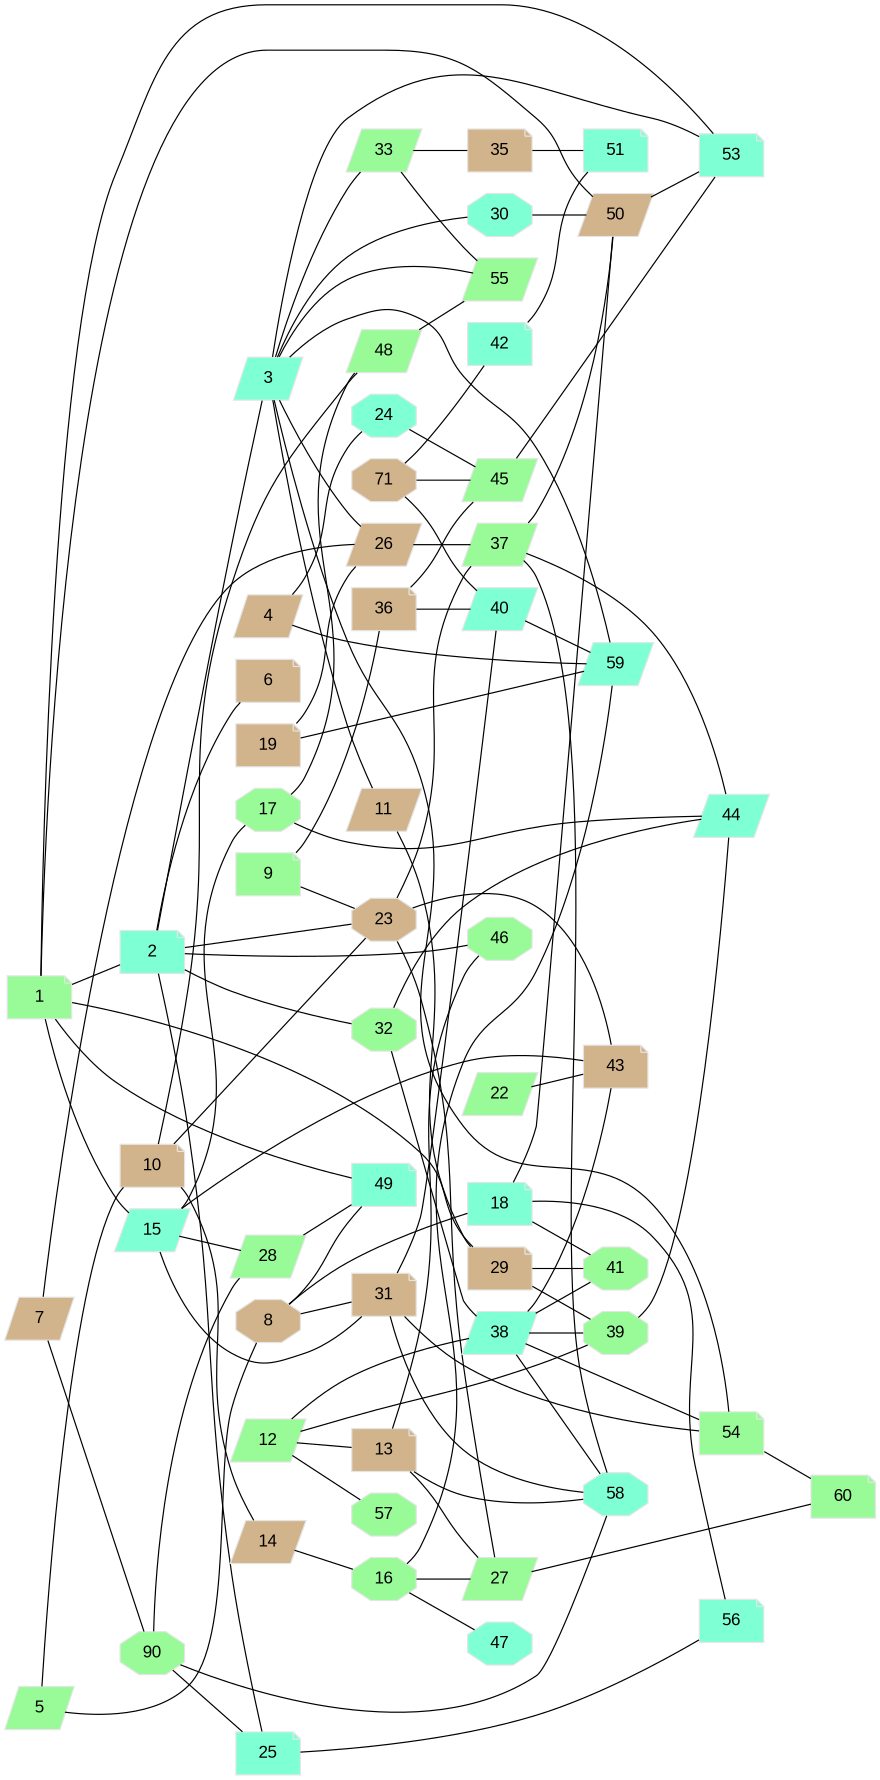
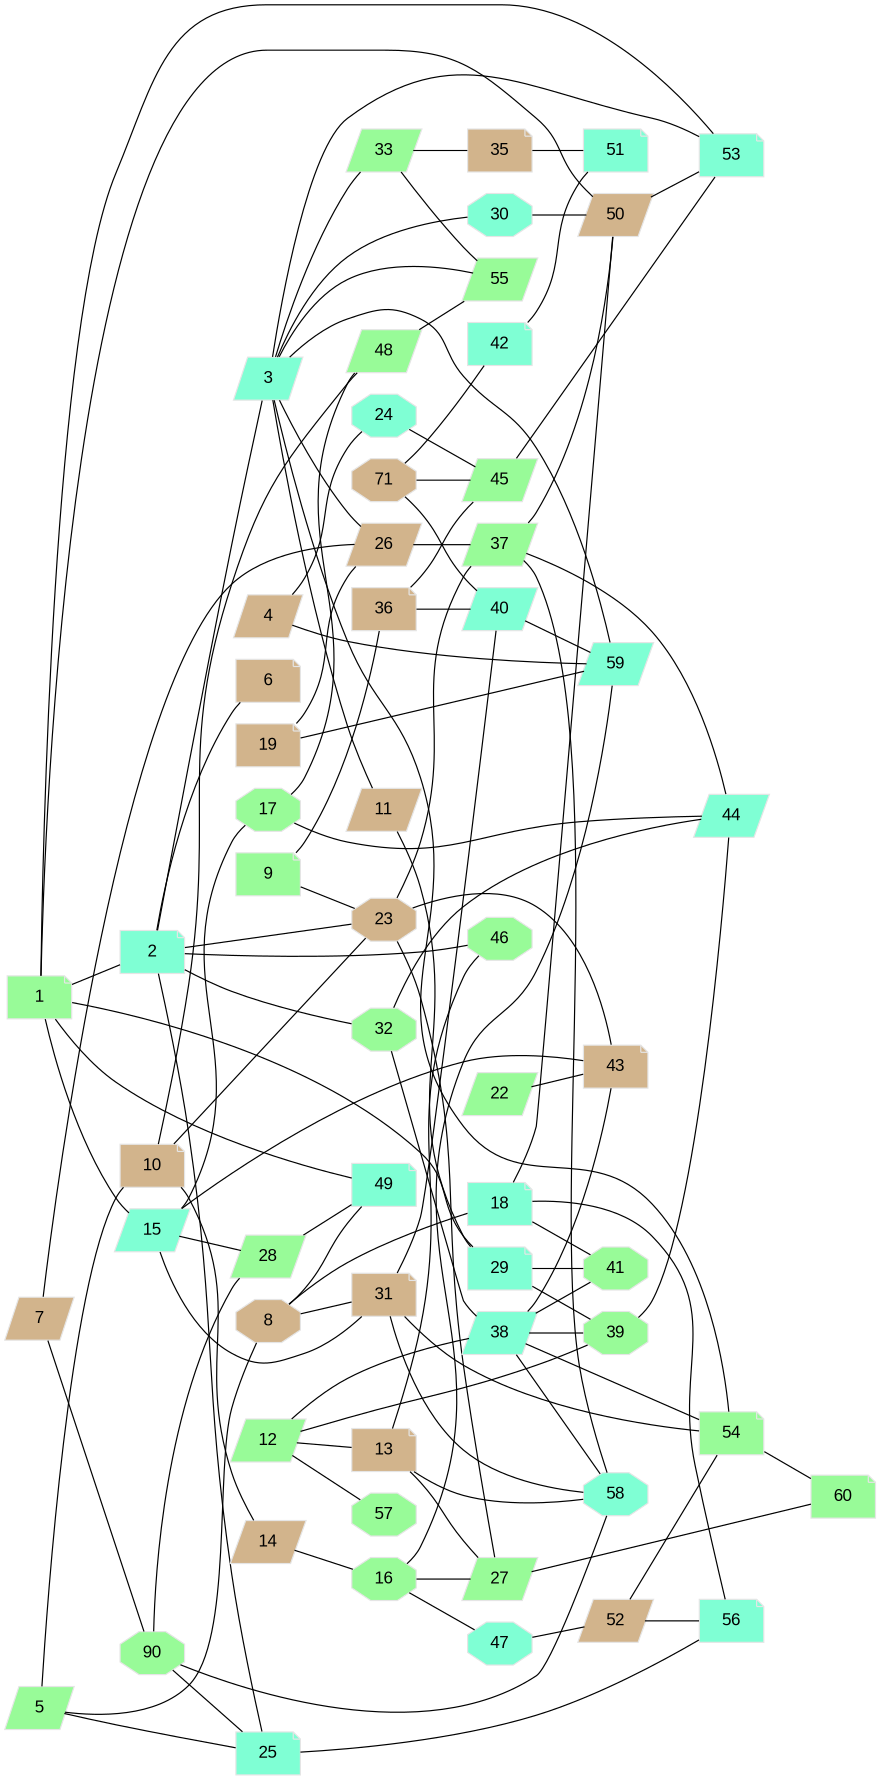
(500, 1268) -> (500, 1268)
none -> (616, 1621)
none -> (150, 1732)
